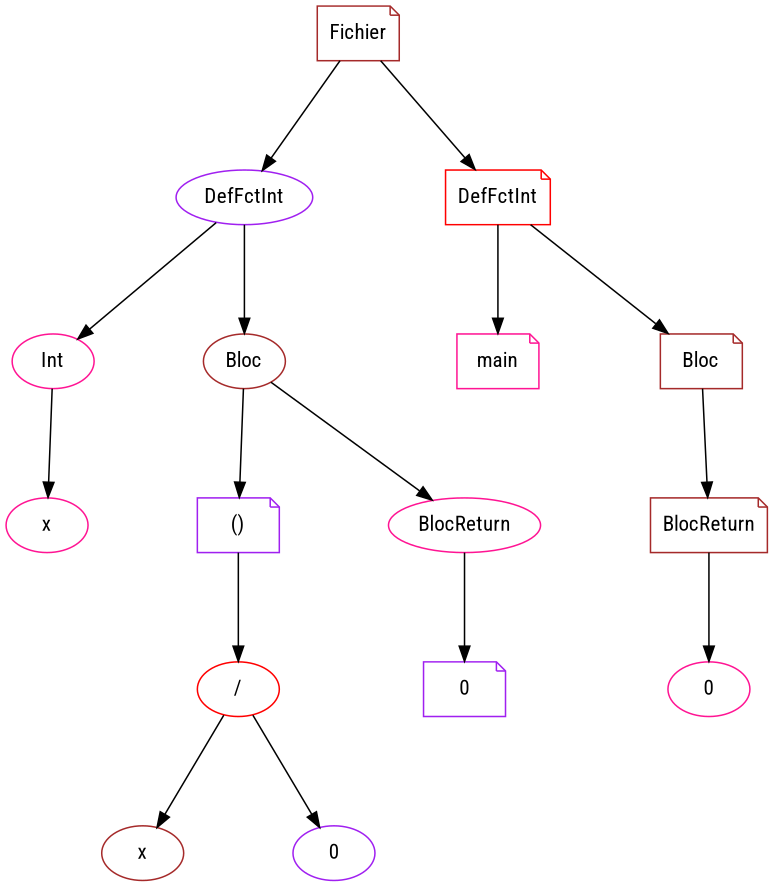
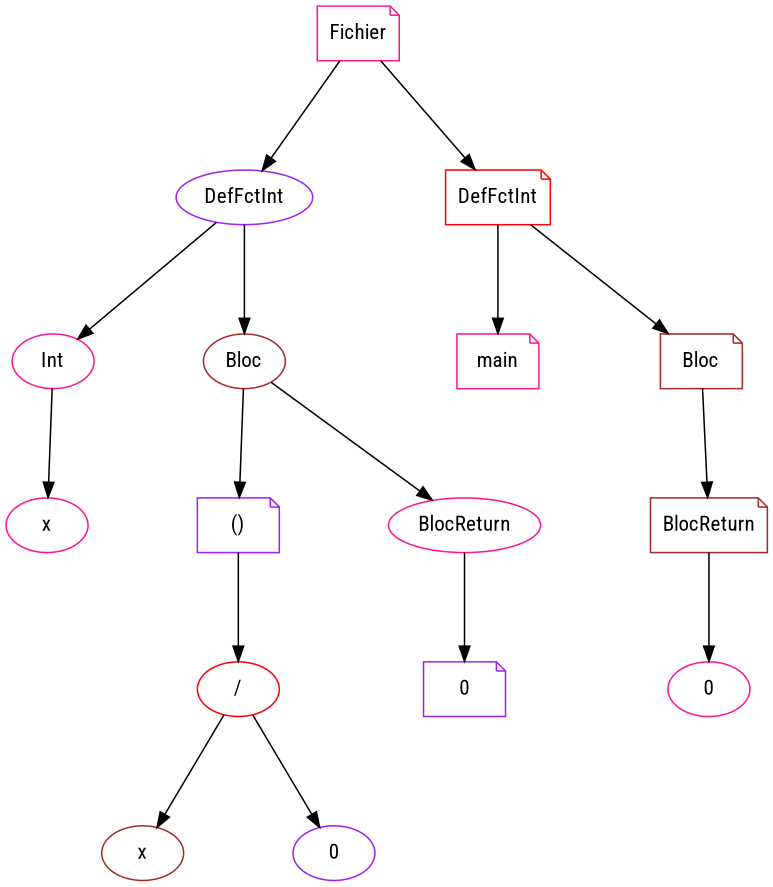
(358, 33) -> (358, 33)
